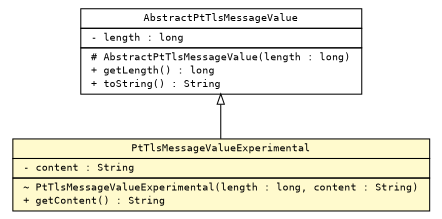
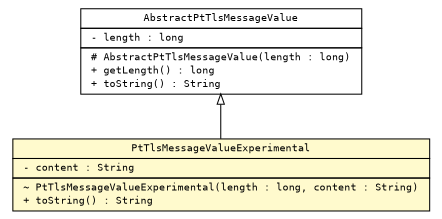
(95, 201) -> (89, 201)
